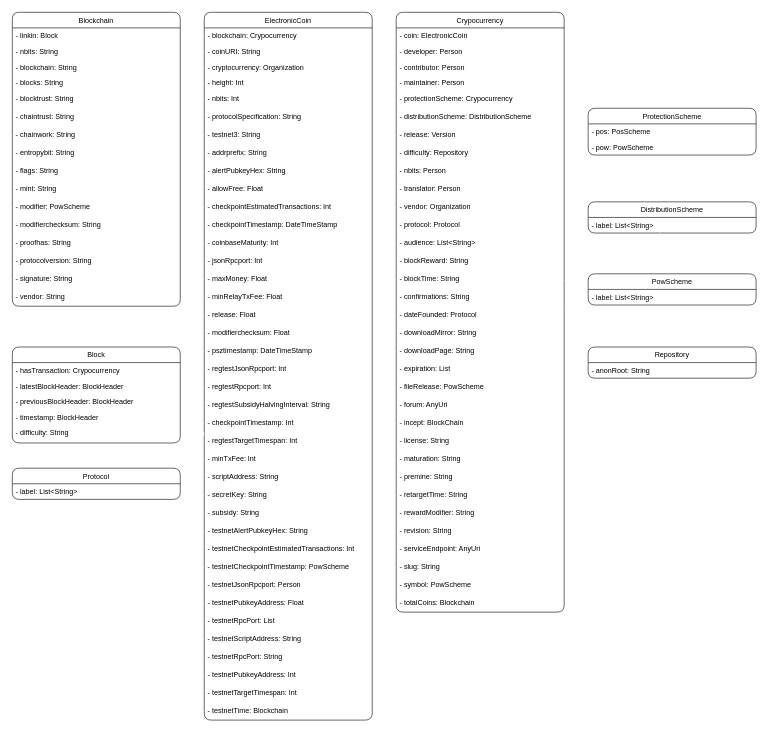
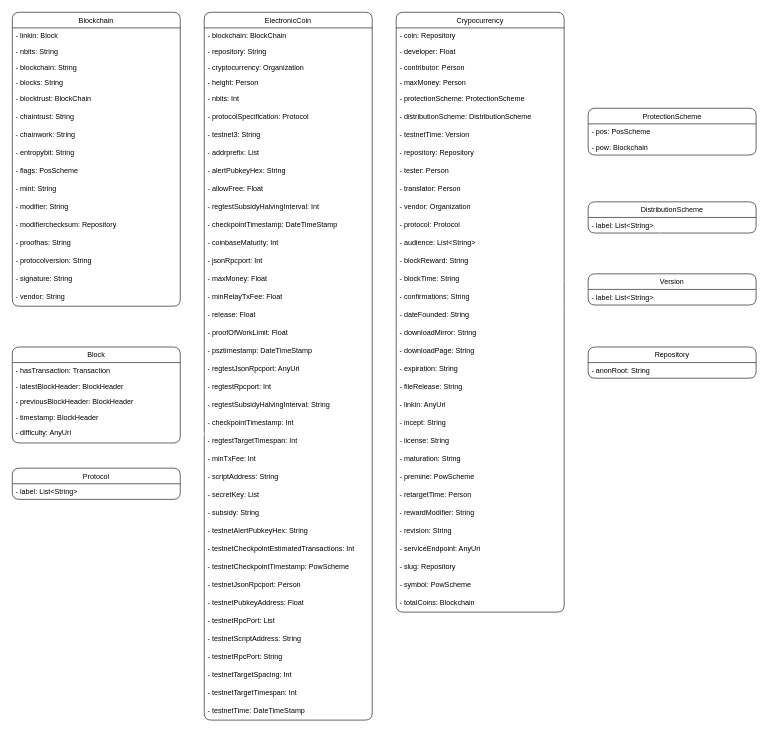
(257, 36) -> (249, 36)
(437, 36) -> (431, 36)
(237, 52) -> (243, 52)
(434, 52) -> (431, 52)
(230, 83) -> (236, 83)
(435, 83) -> (433, 83)
(51, 98) -> (58, 98)
(462, 98) -> (467, 98)
(263, 116) -> (267, 116)
(431, 134) -> (439, 134)
(621, 148) -> (621, 148)
(243, 152) -> (239, 152)
(441, 152) -> (443, 152)
(41, 170) -> (48, 170)
(426, 170) -> (429, 170)
(53, 206) -> (46, 206)
(279, 206) -> (274, 206)
(62, 224) -> (70, 224)
(672, 282) -> (672, 282)
(442, 314) -> (438, 314)
(252, 332) -> (252, 332)
(255, 368) -> (260, 368)
(430, 368) -> (434, 368)
(74, 371) -> (69, 371)
(442, 386) -> (435, 386)
(426, 404) -> (425, 404)
(434, 422) -> (427, 422)
(49, 433) -> (49, 433)
(429, 476) -> (436, 476)
(242, 494) -> (238, 494)
(439, 494) -> (440, 494)
(423, 566) -> (431, 566)
(259, 674) -> (258, 674)
(252, 710) -> (259, 710)
